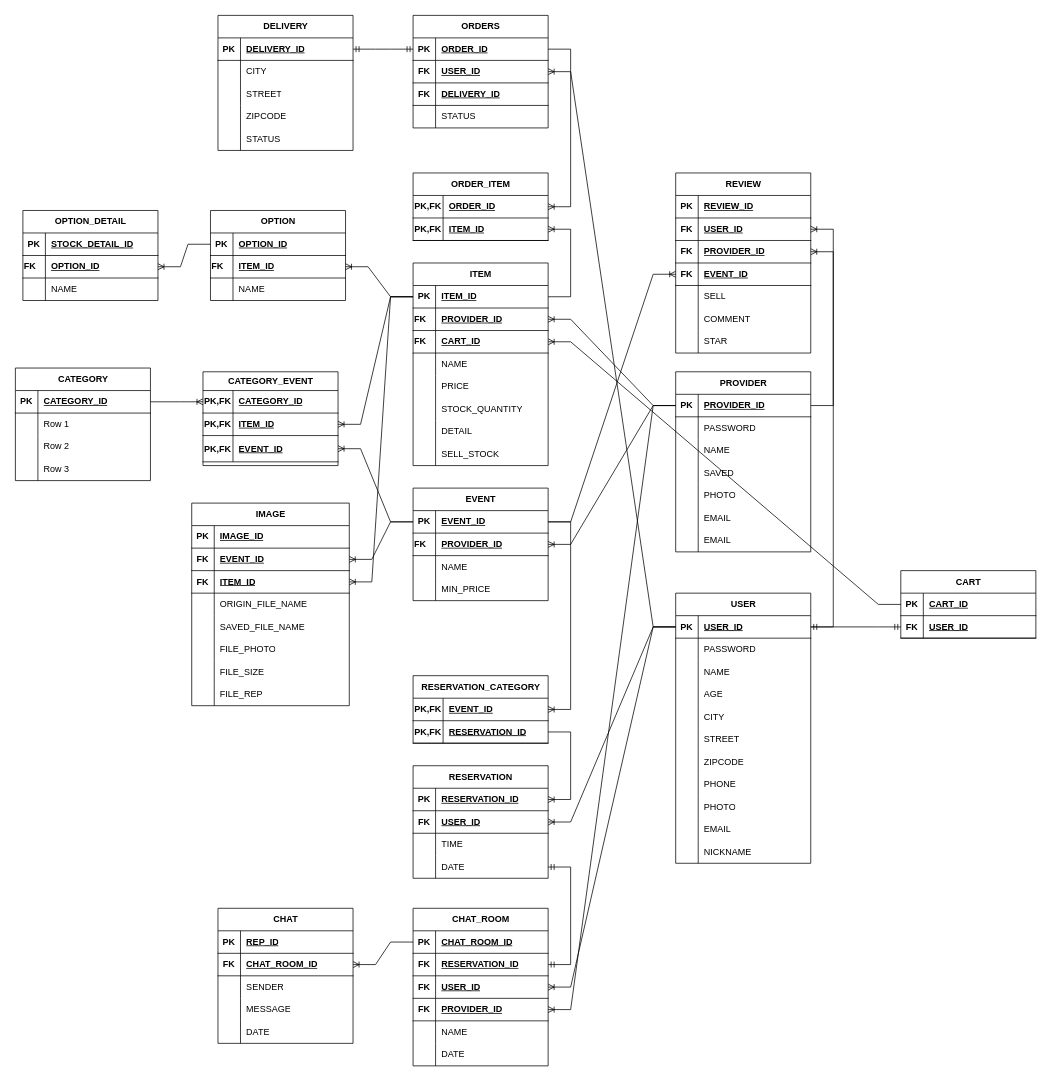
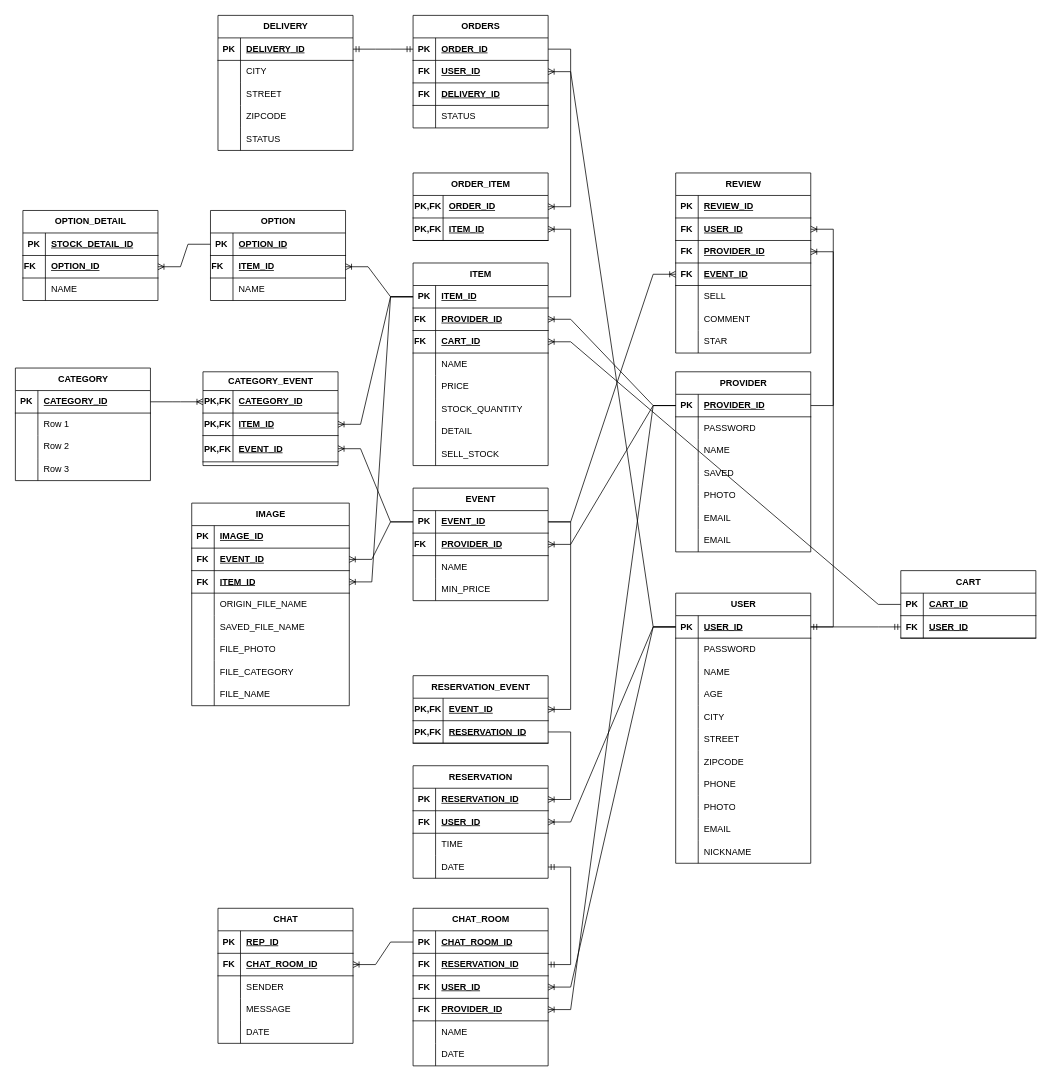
(243, 672) -> (253, 672)
(481, 687) -> (481, 687)
(240, 694) -> (243, 694)
